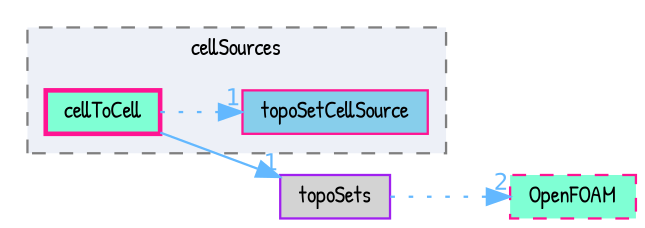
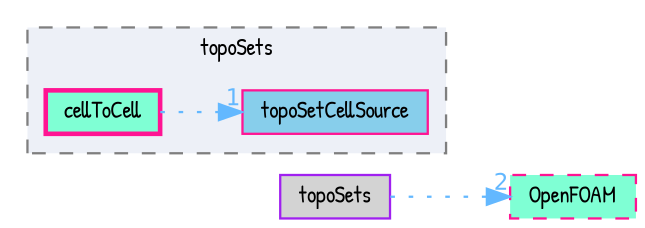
(237, 49) -> (237, 49)
(209, 151) -> none
